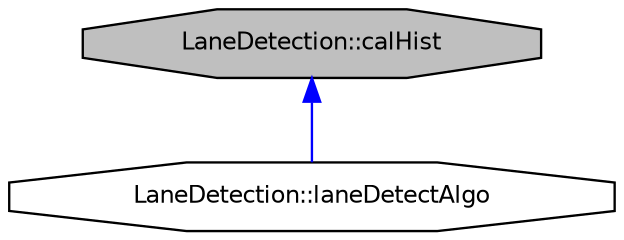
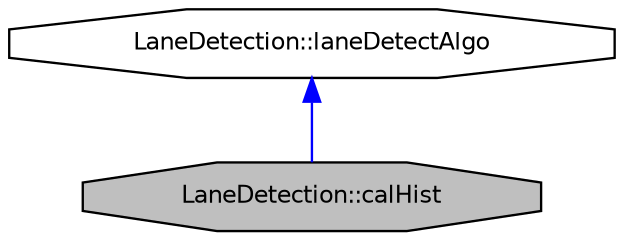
(312, 132) -> (312, 132)
